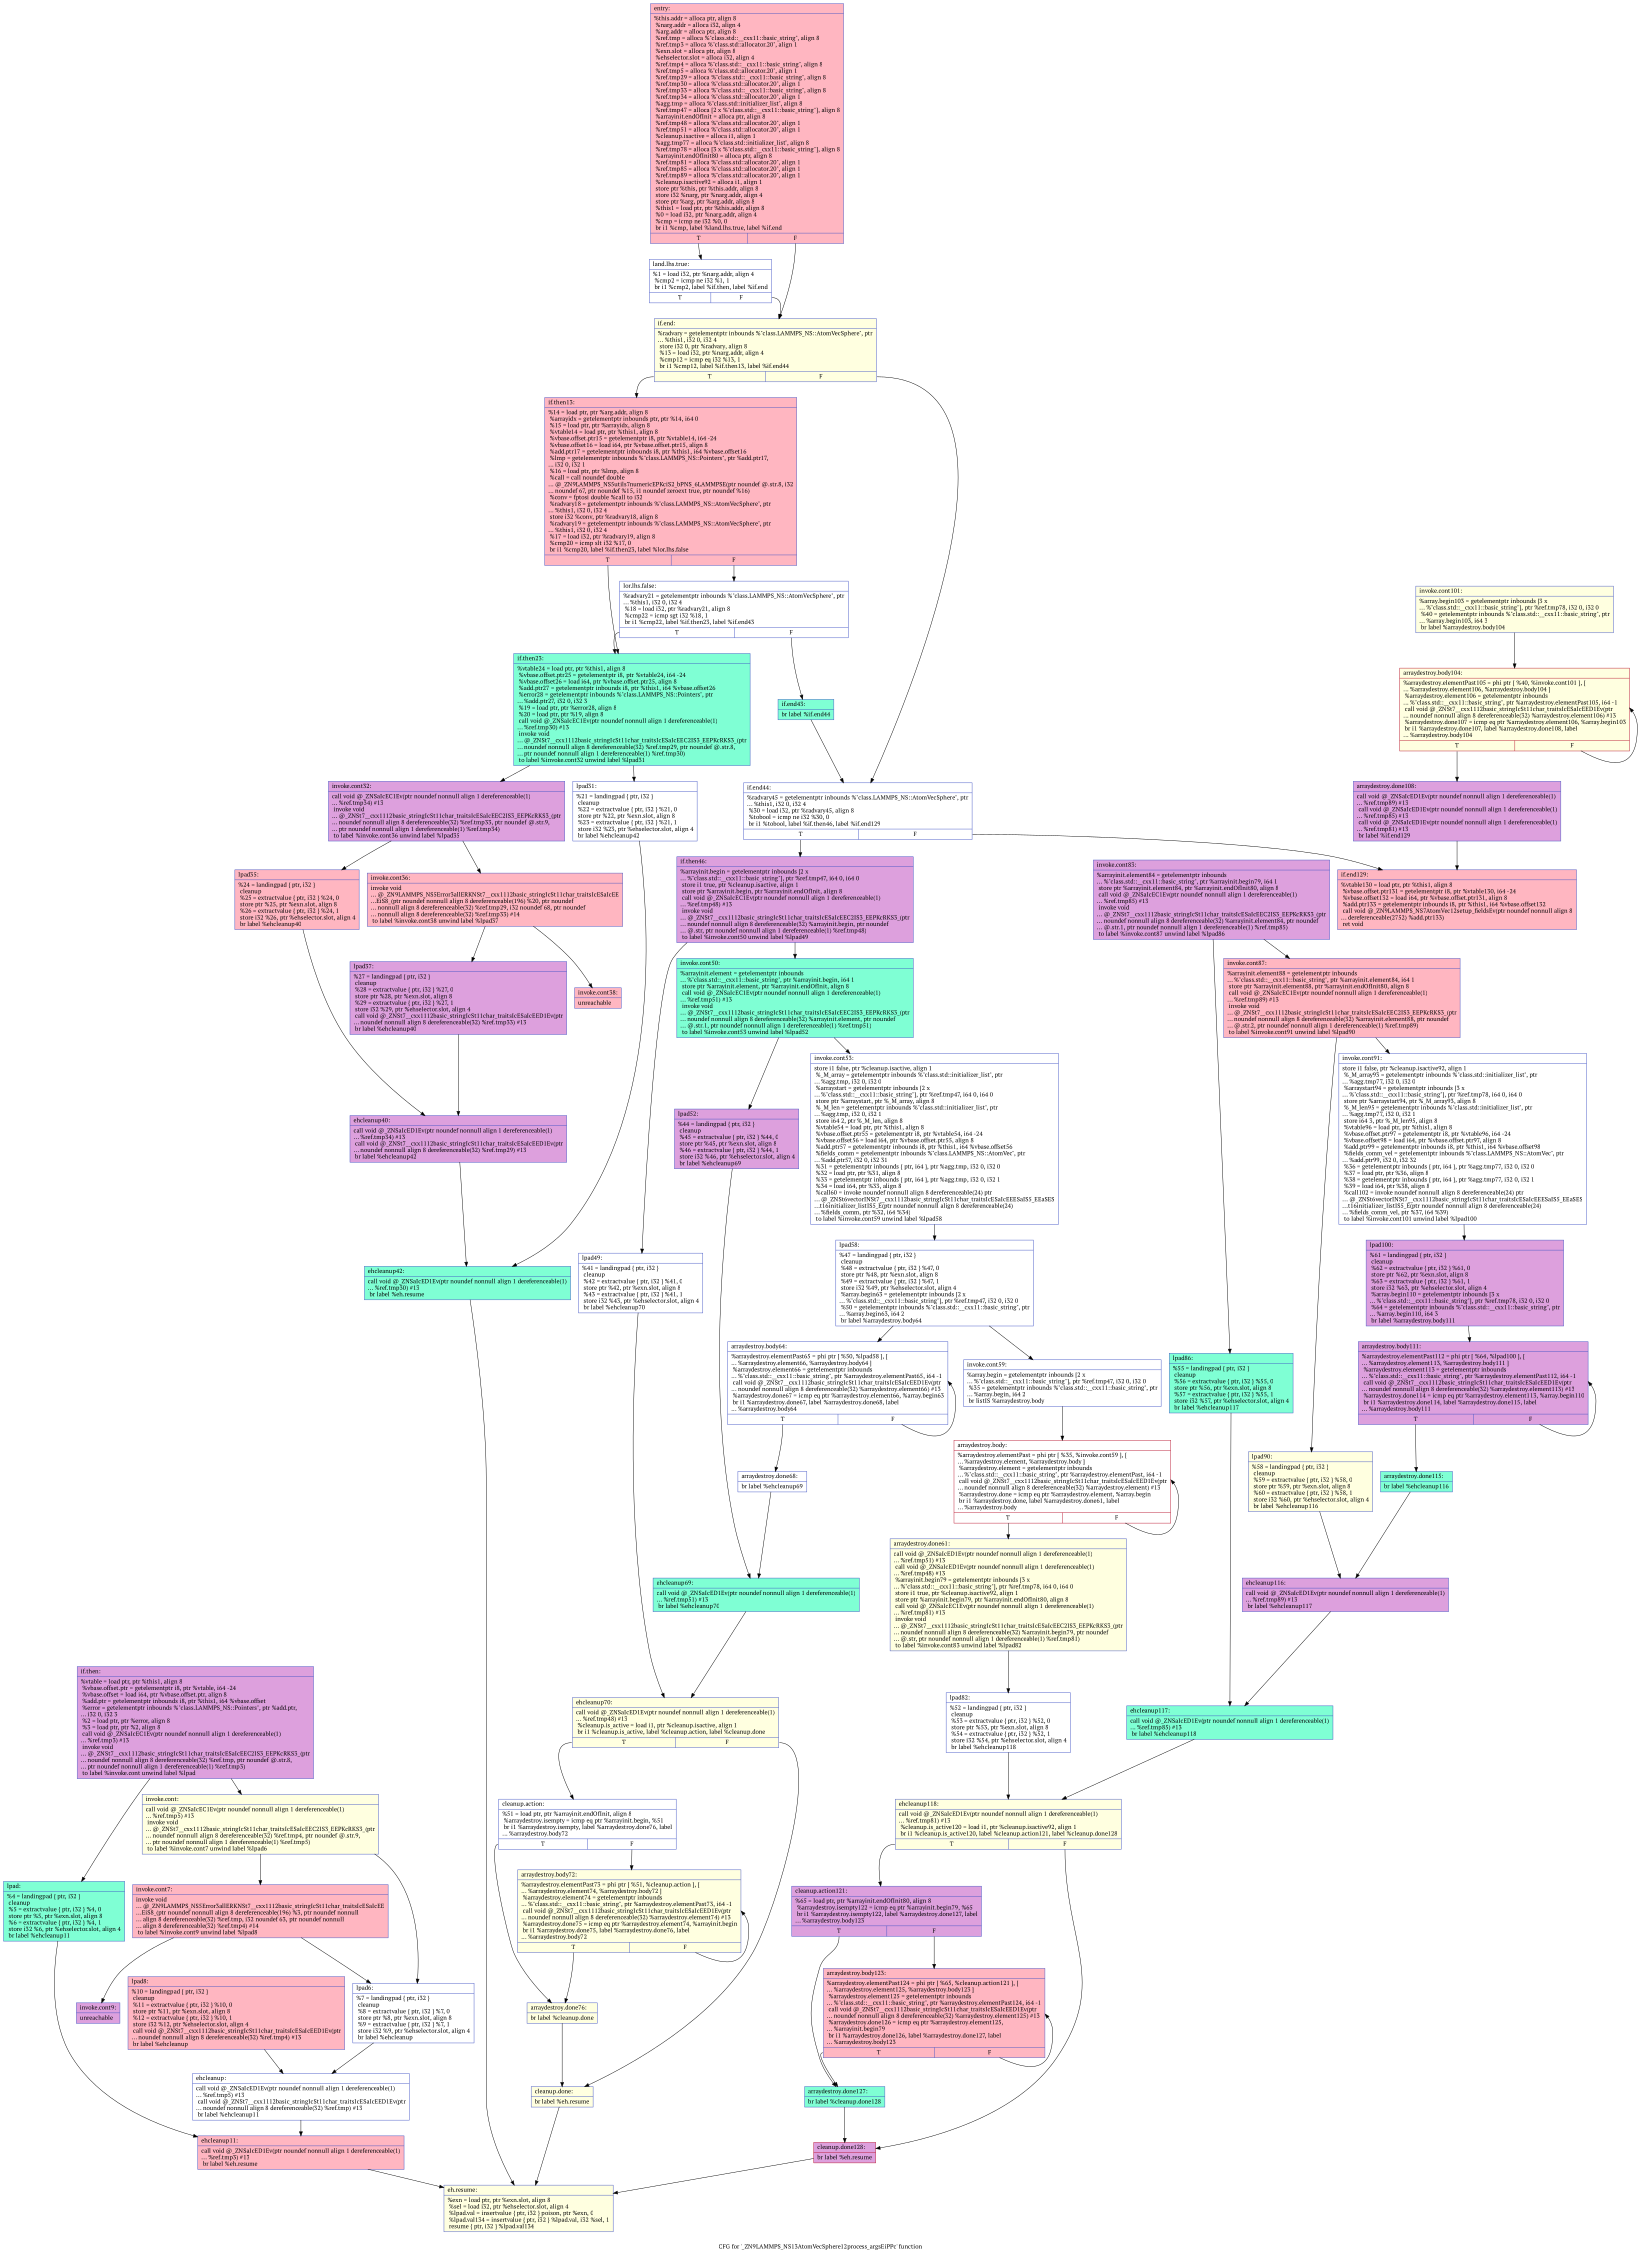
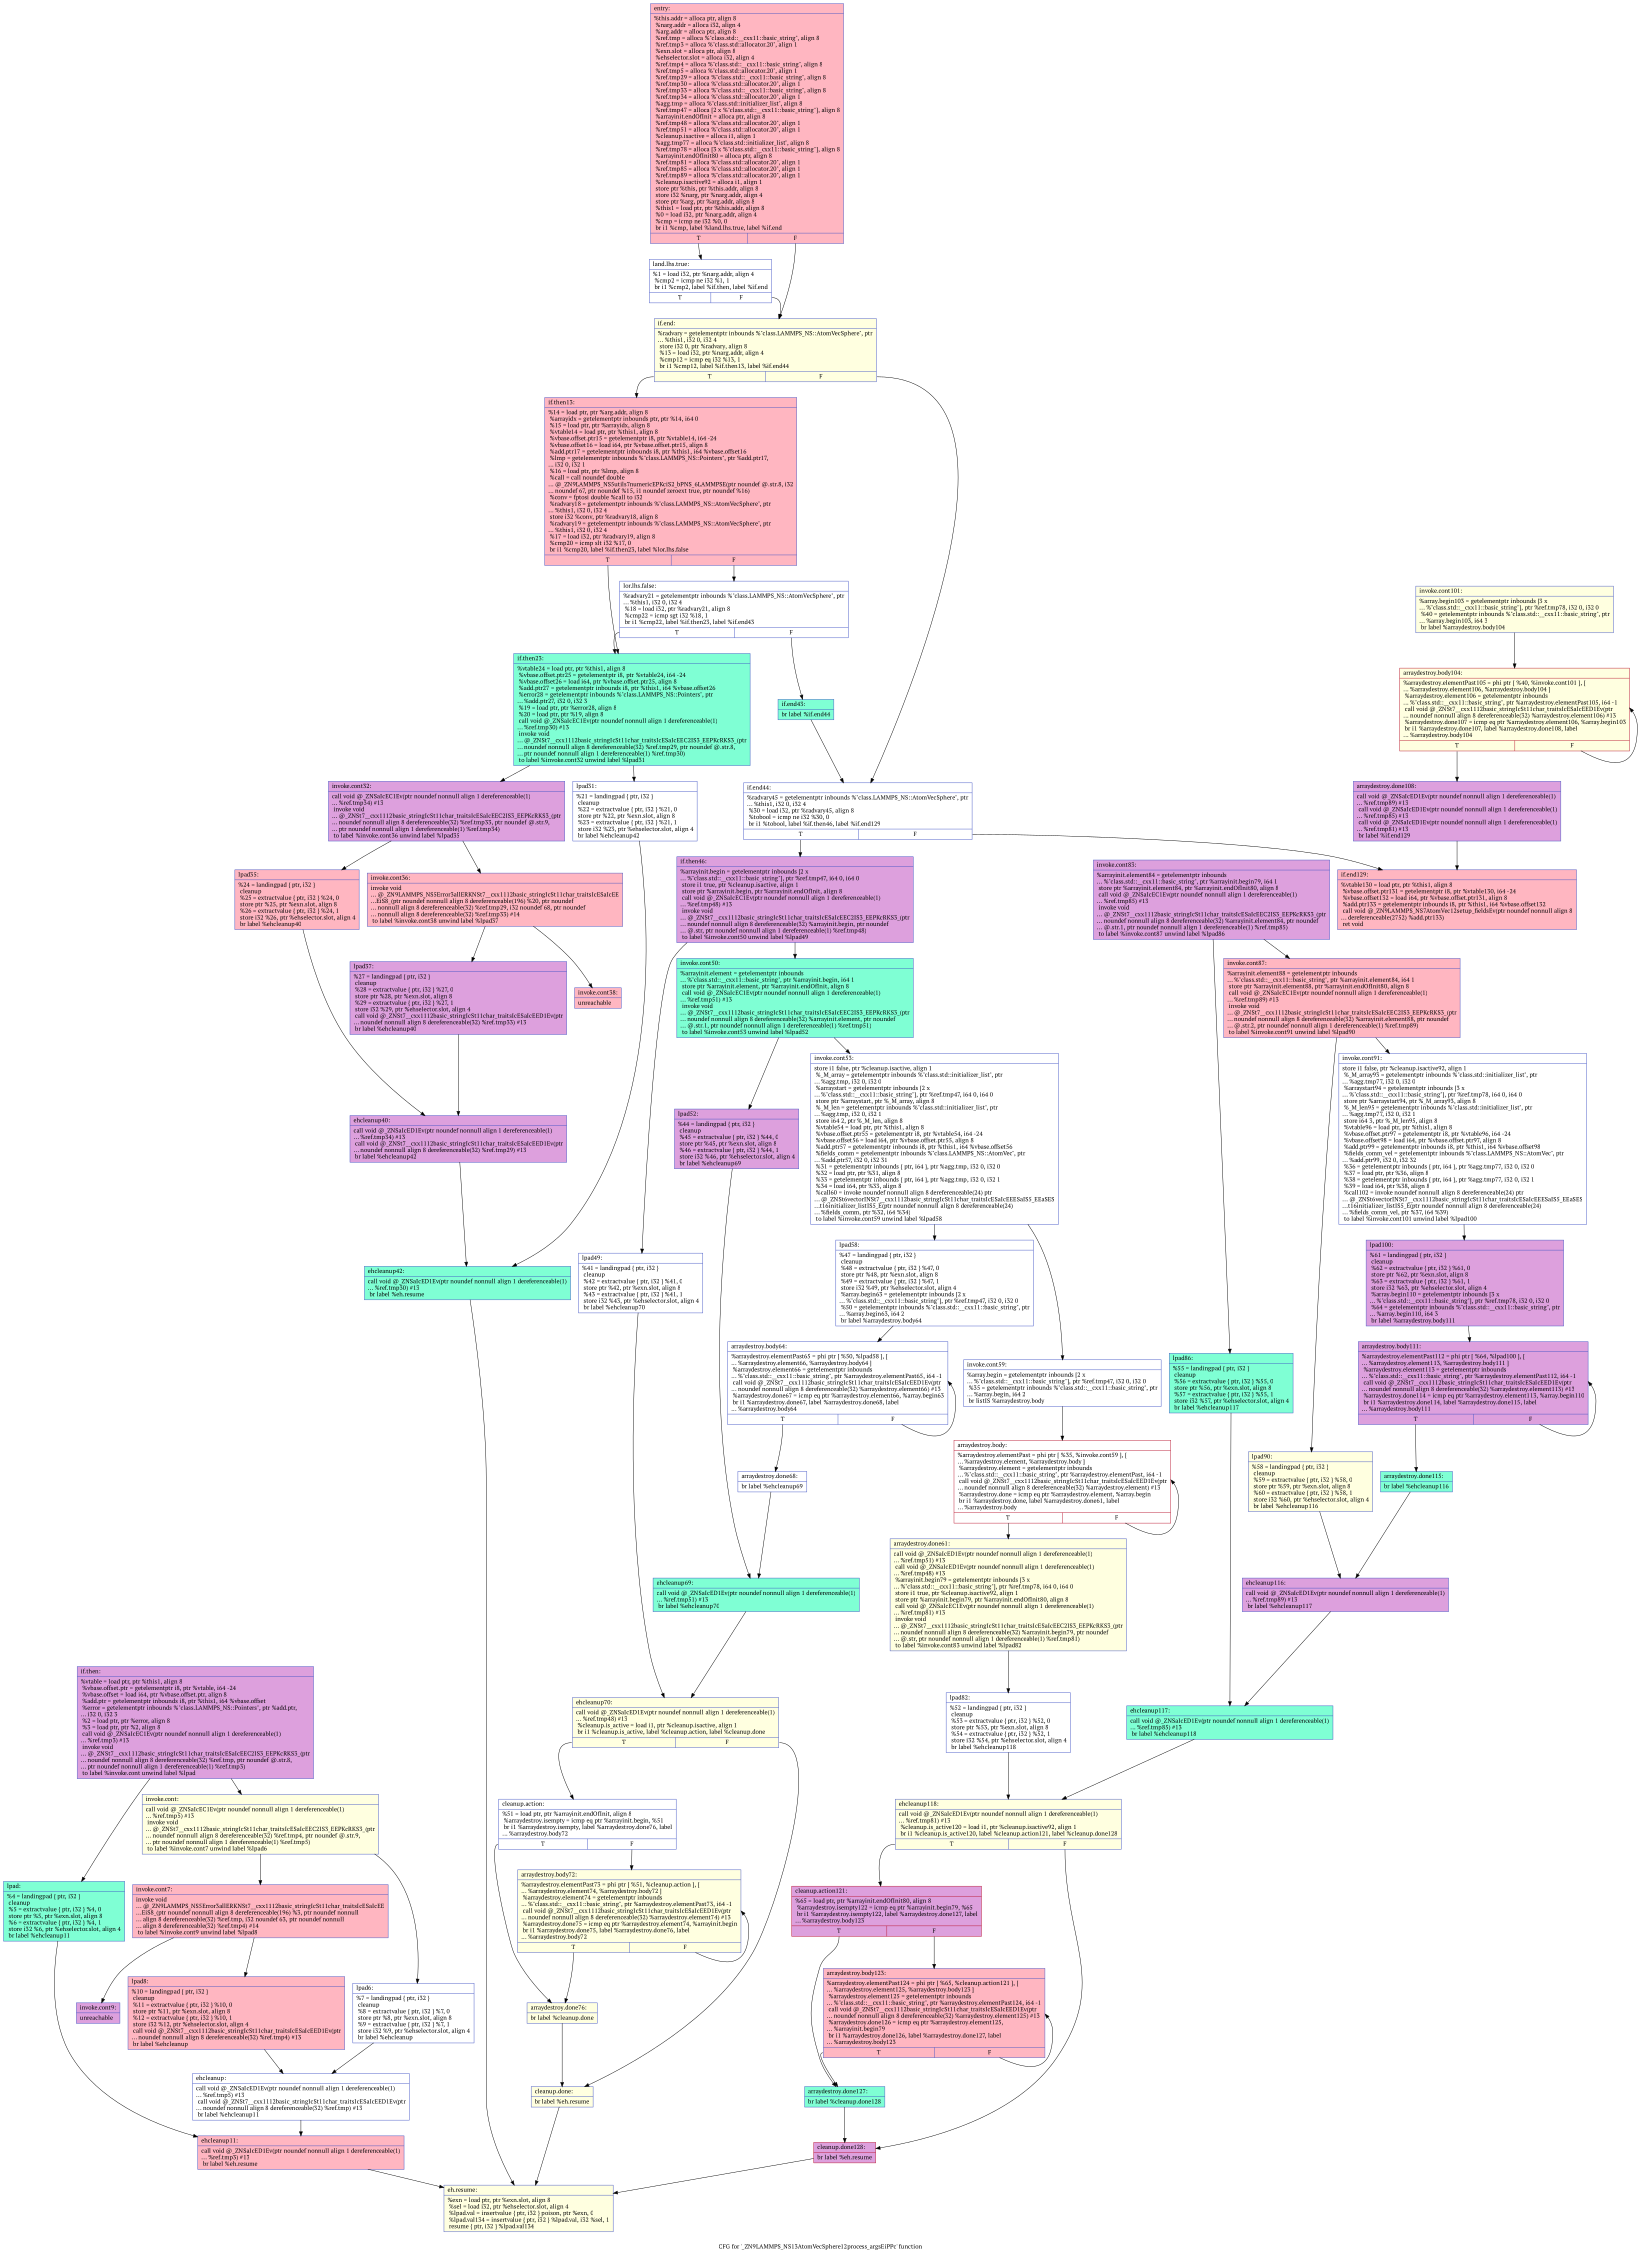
(1009, 1341) -> (1054, 1287)
(887, 1911) -> (887, 1911)
(334, 1959) -> (250, 1955)
